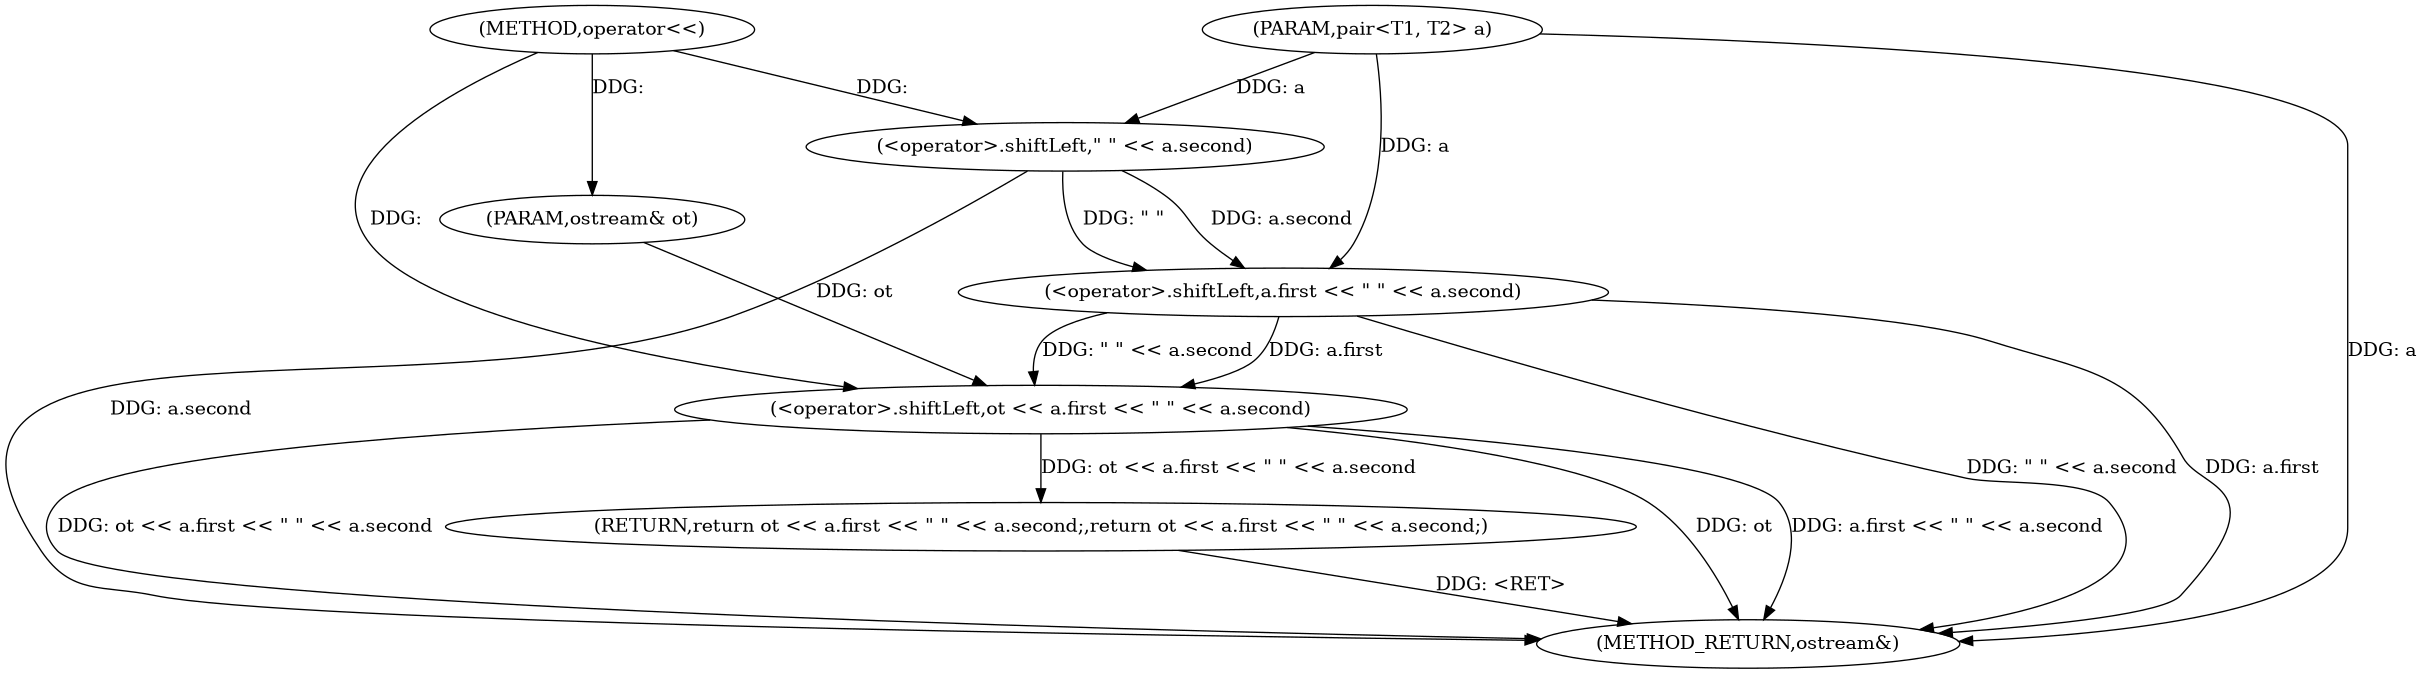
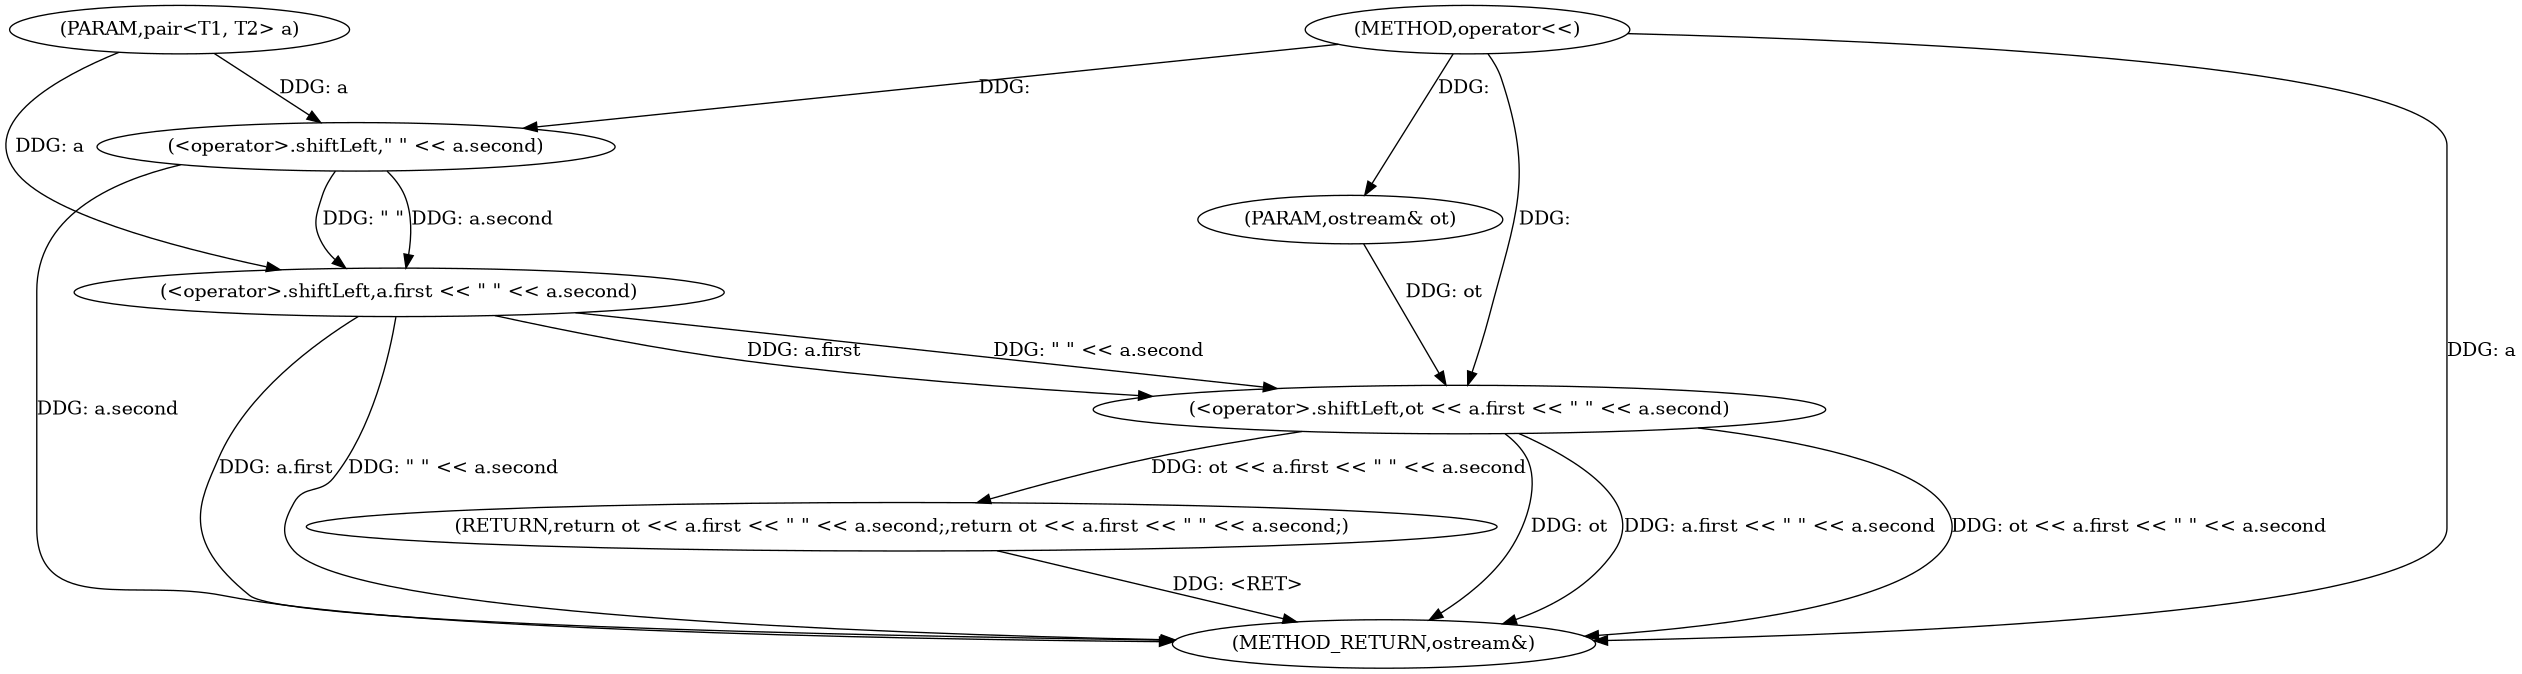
(2337, 133) -> (2447, 347)
